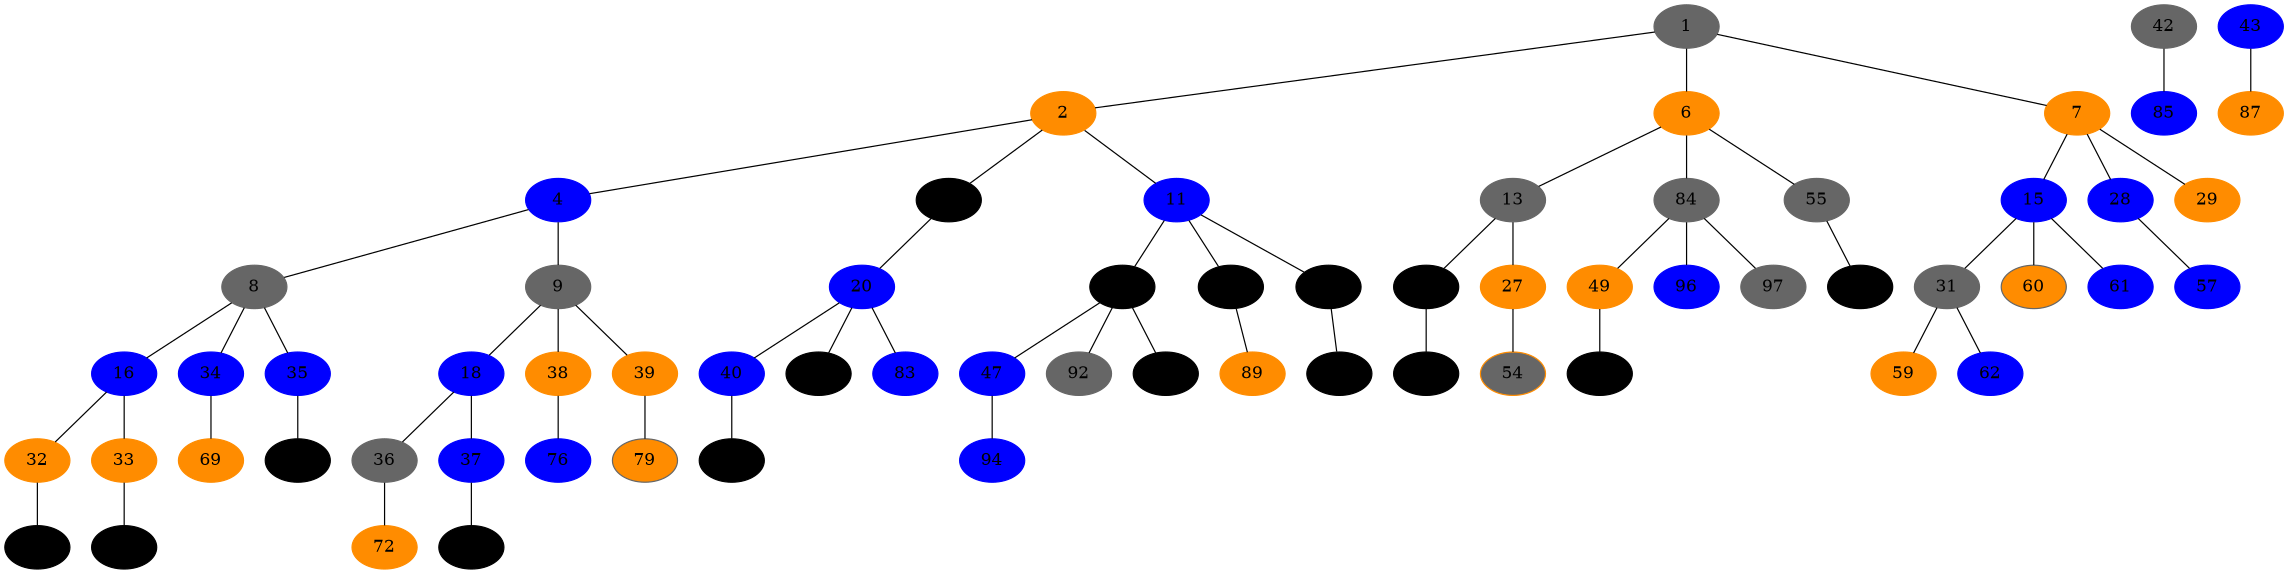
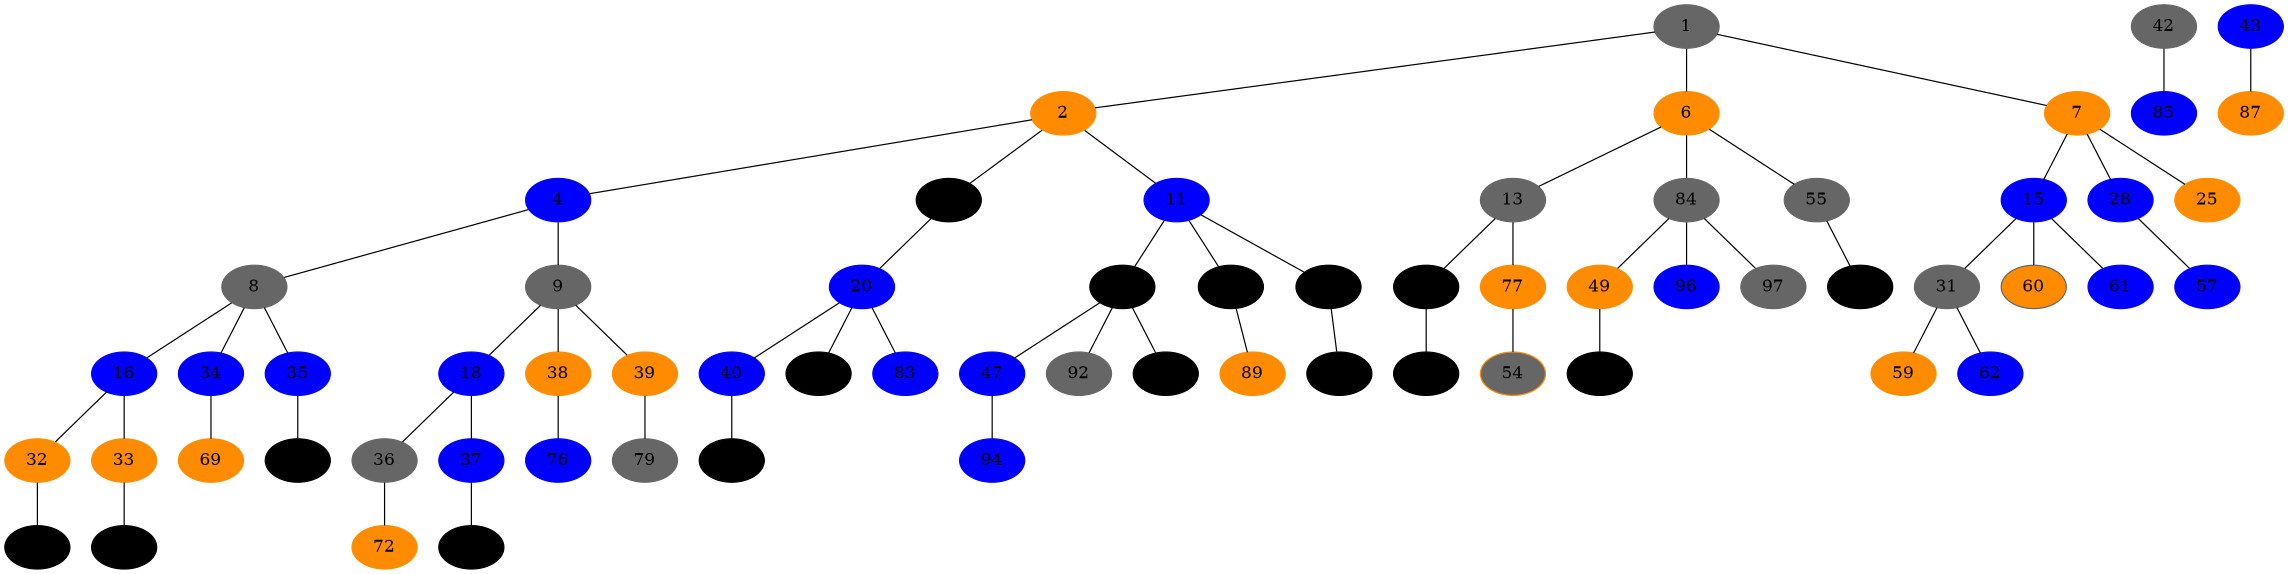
(2207, 200) -> (2207, 200)
(1513, 287) -> (1513, 287)
(645, 461) -> (645, 461)
